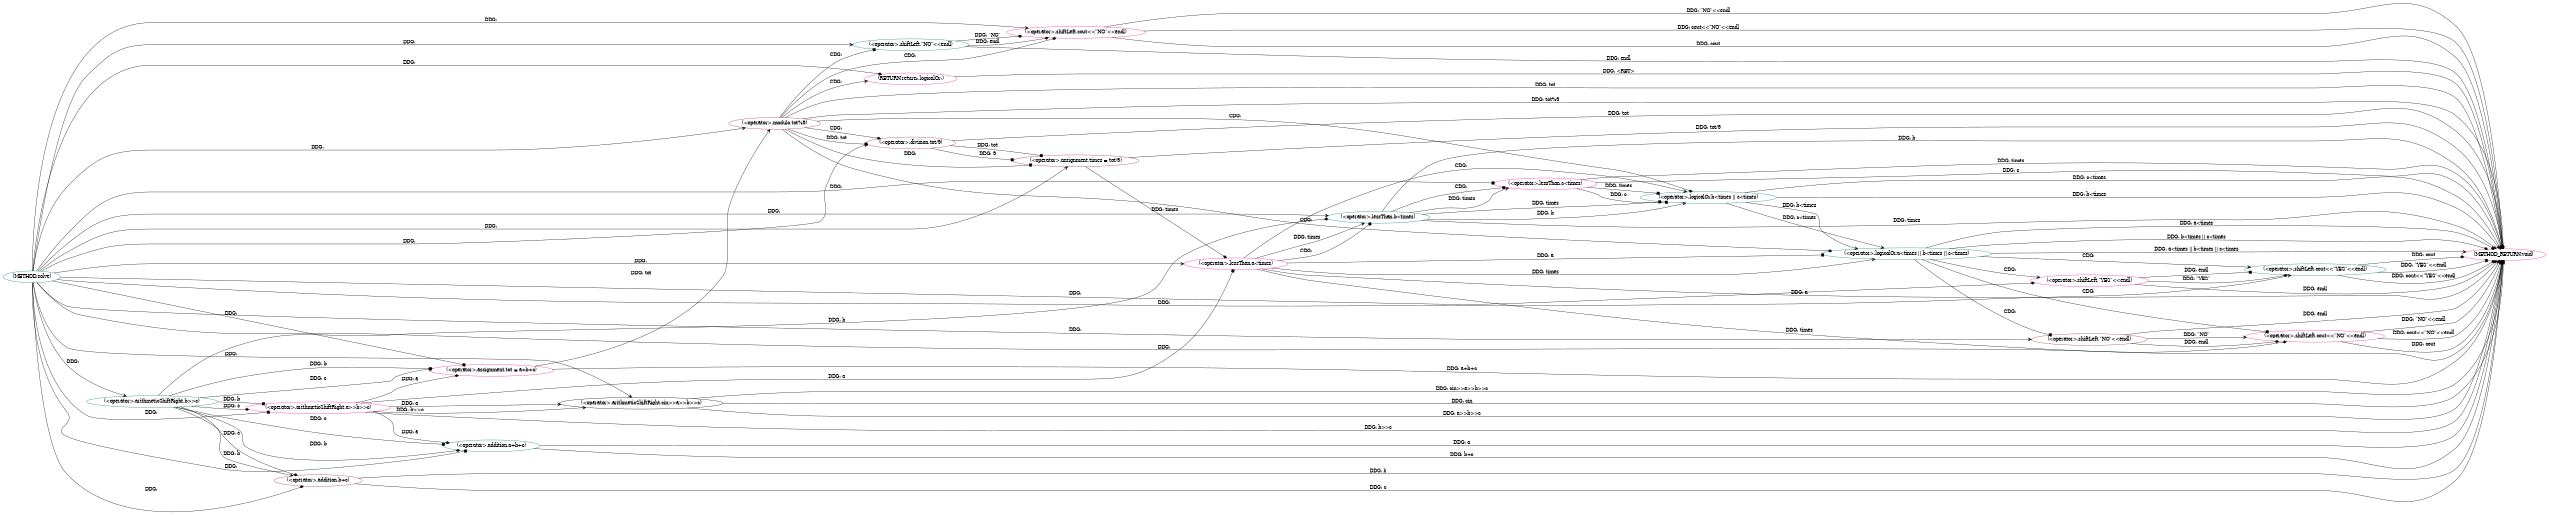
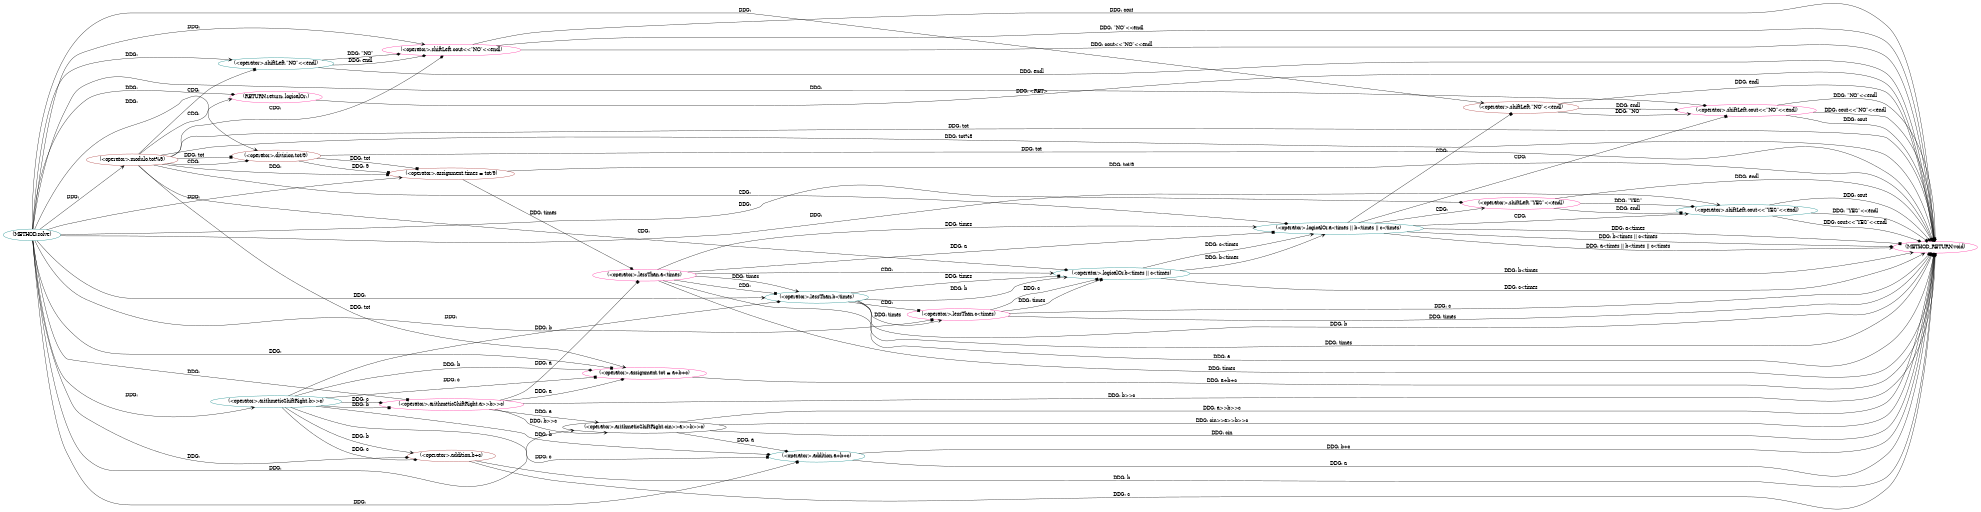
(617, 264) -> none
(703, 298) -> (360, 315)
(403, 437) -> (731, 442)
